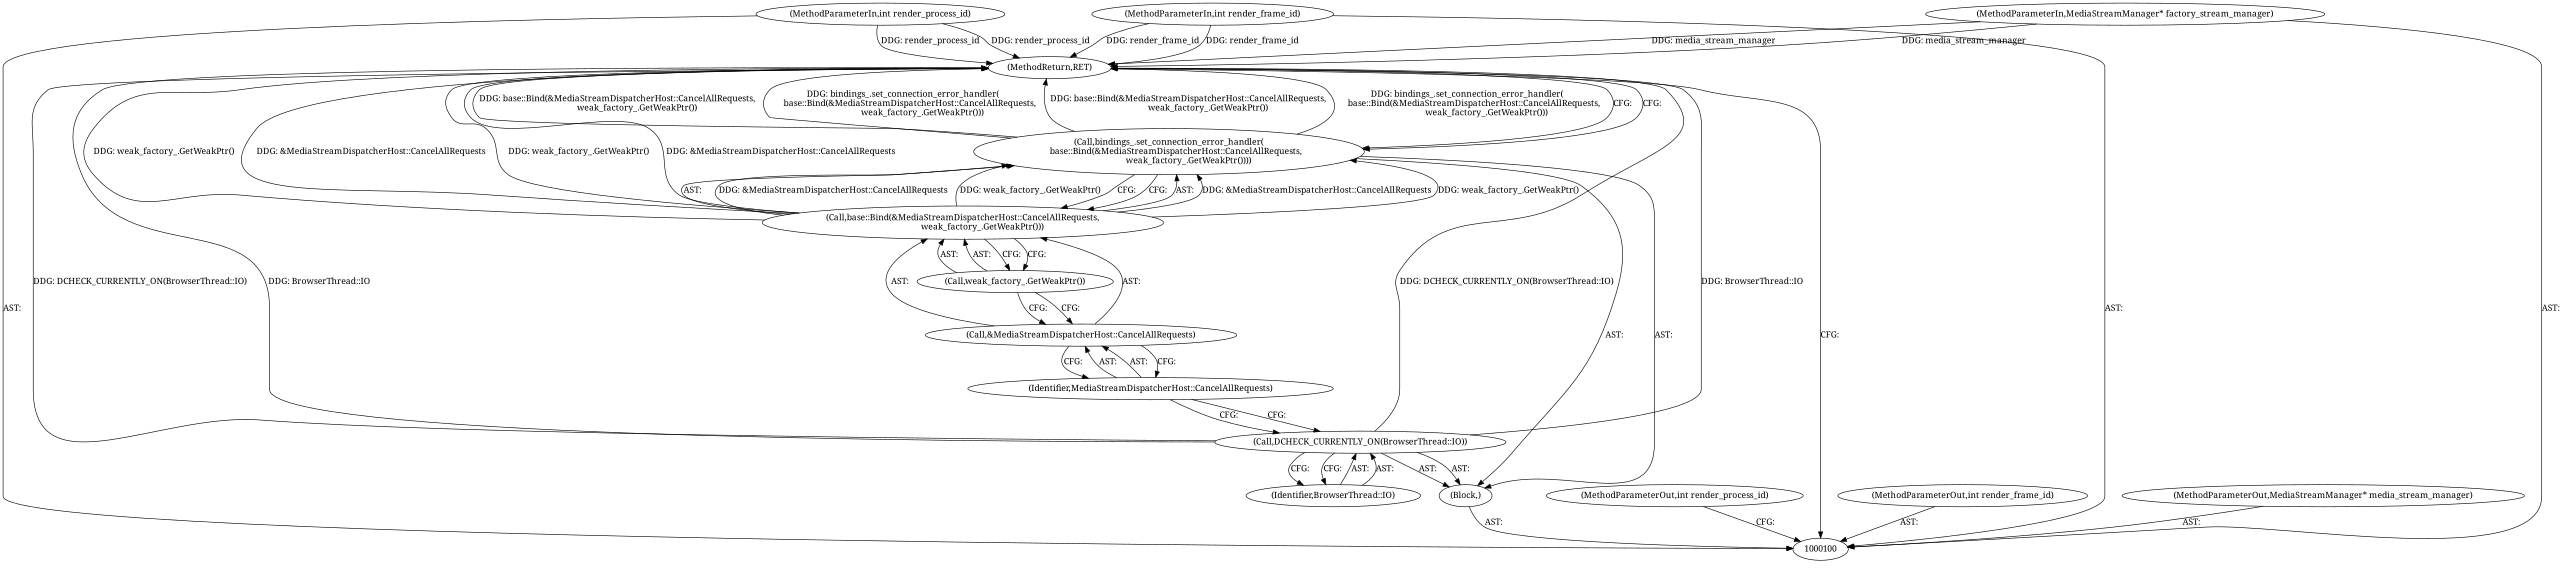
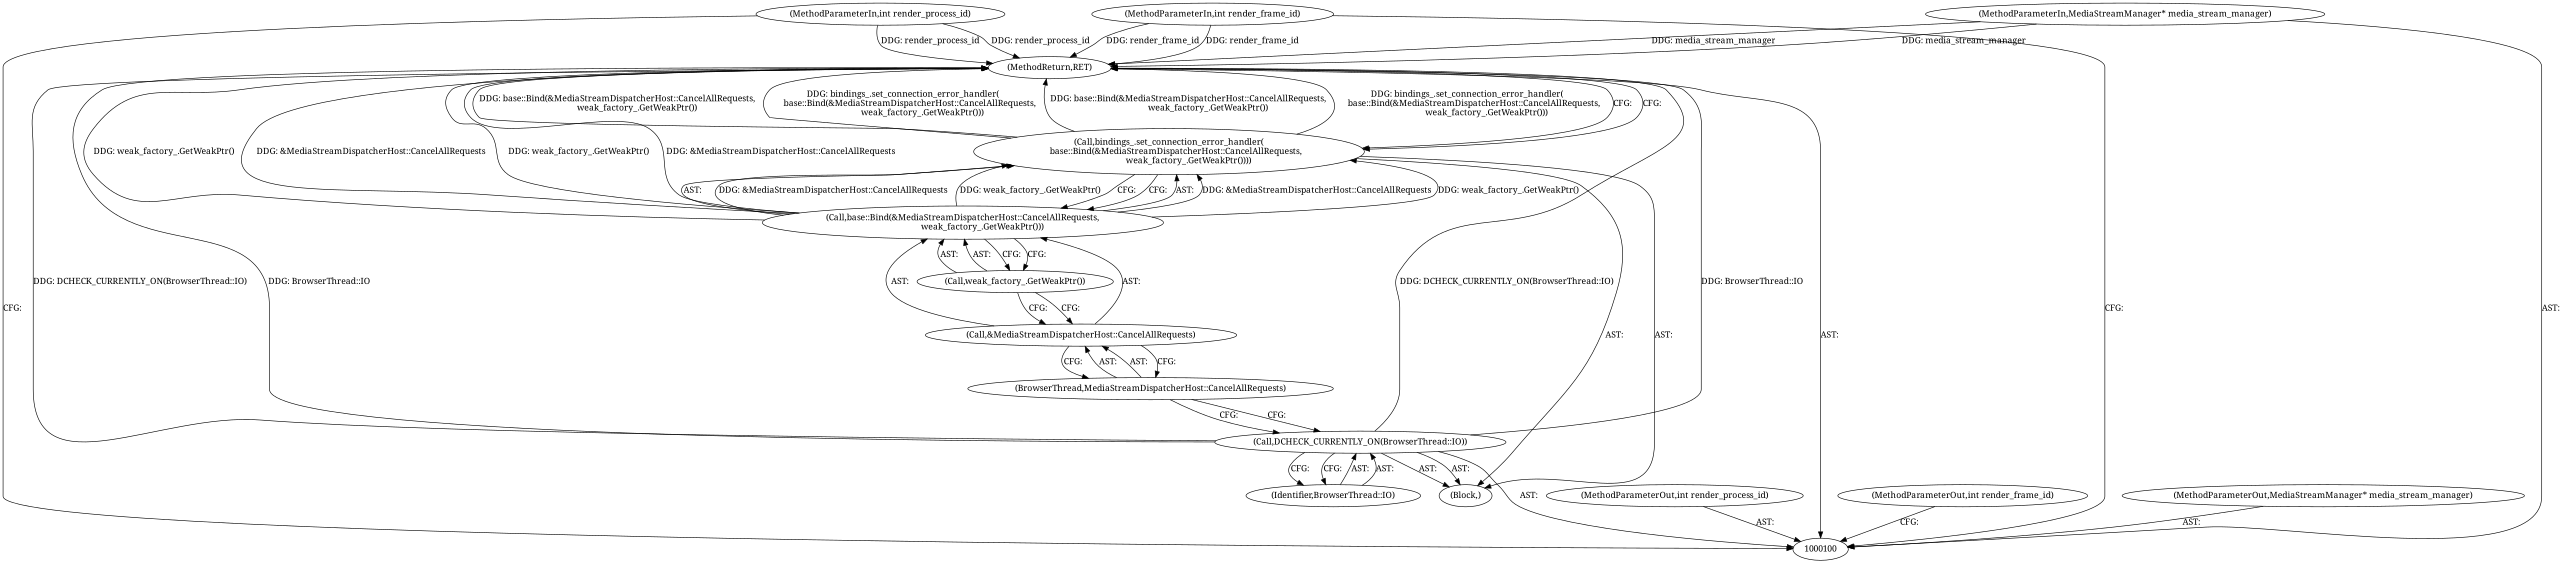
(2125, 14) -> (2125, 14)
(14, 308) -> (14, 308)
(2115, 308) -> (2115, 308)
(1831, 335) -> (1831, 335)
(1151, 389) -> (1151, 389)
(1766, 522) -> (1766, 522)
(1910, 522) -> (1910, 522)
(1622, 543) -> (1602, 528)
